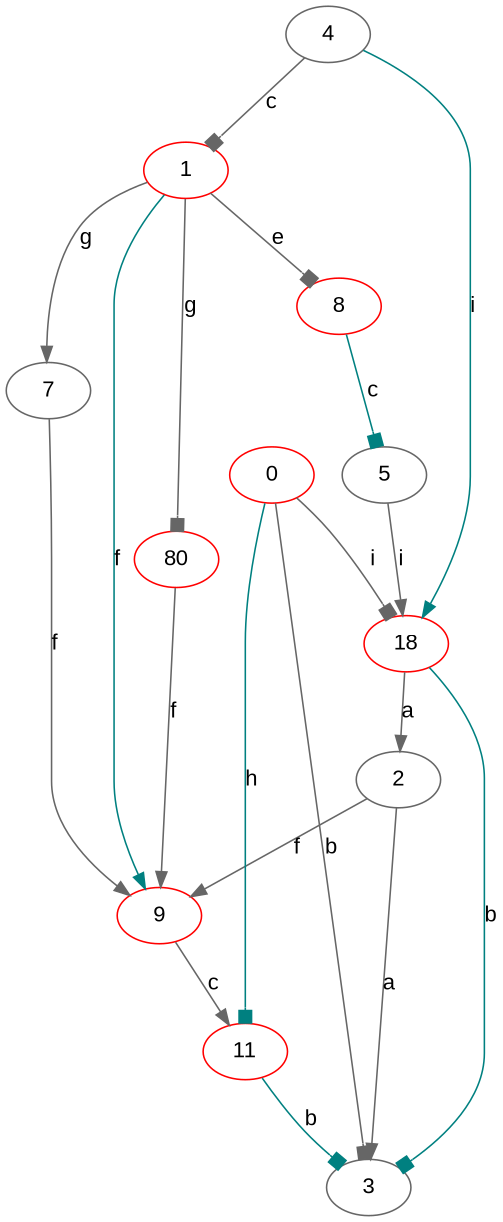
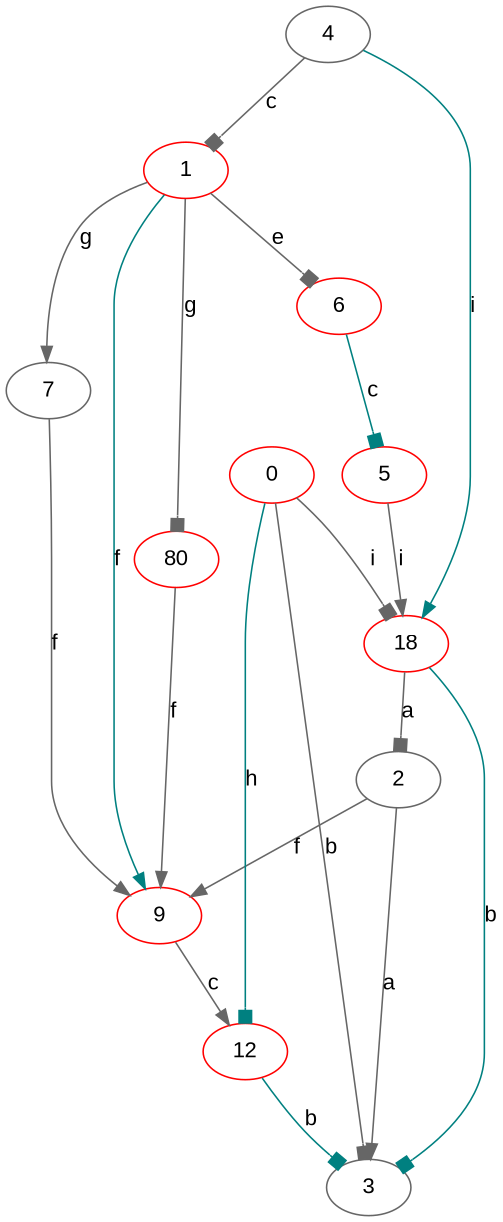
(339, 306) -> (339, 306)
(384, 475) -> (384, 475)
(403, 704) -> (403, 704)
(245, 1052) -> (245, 1052)
